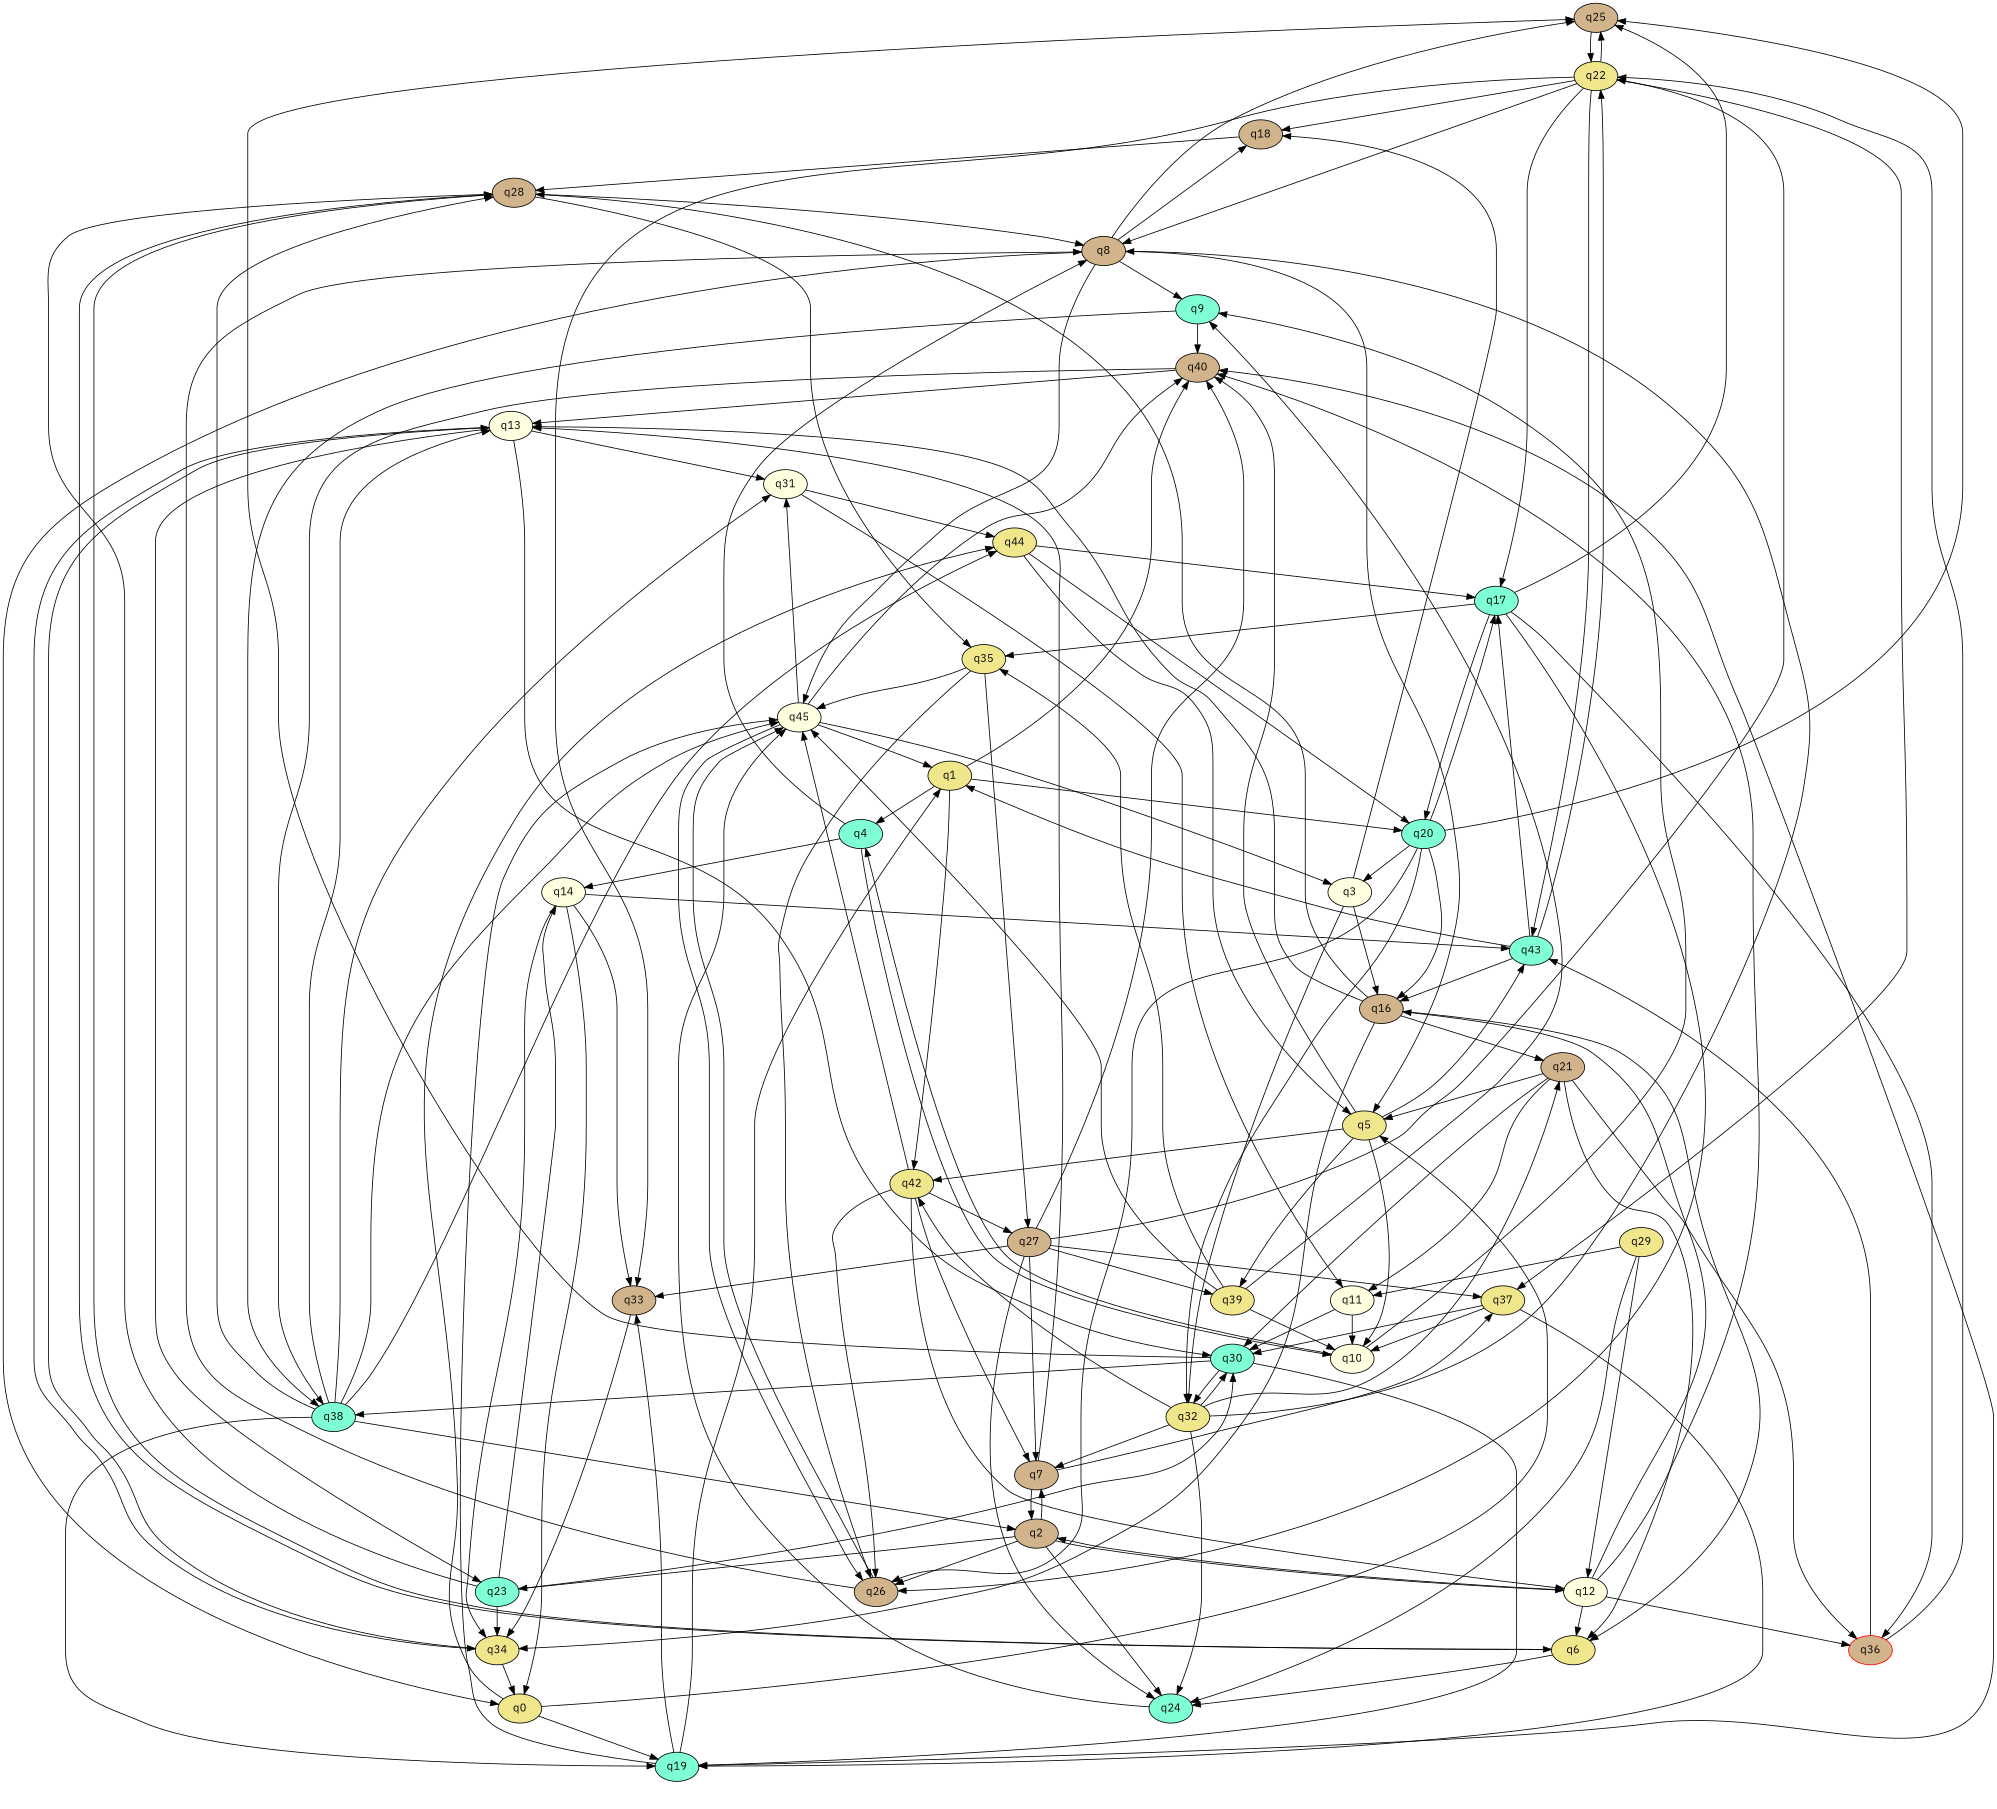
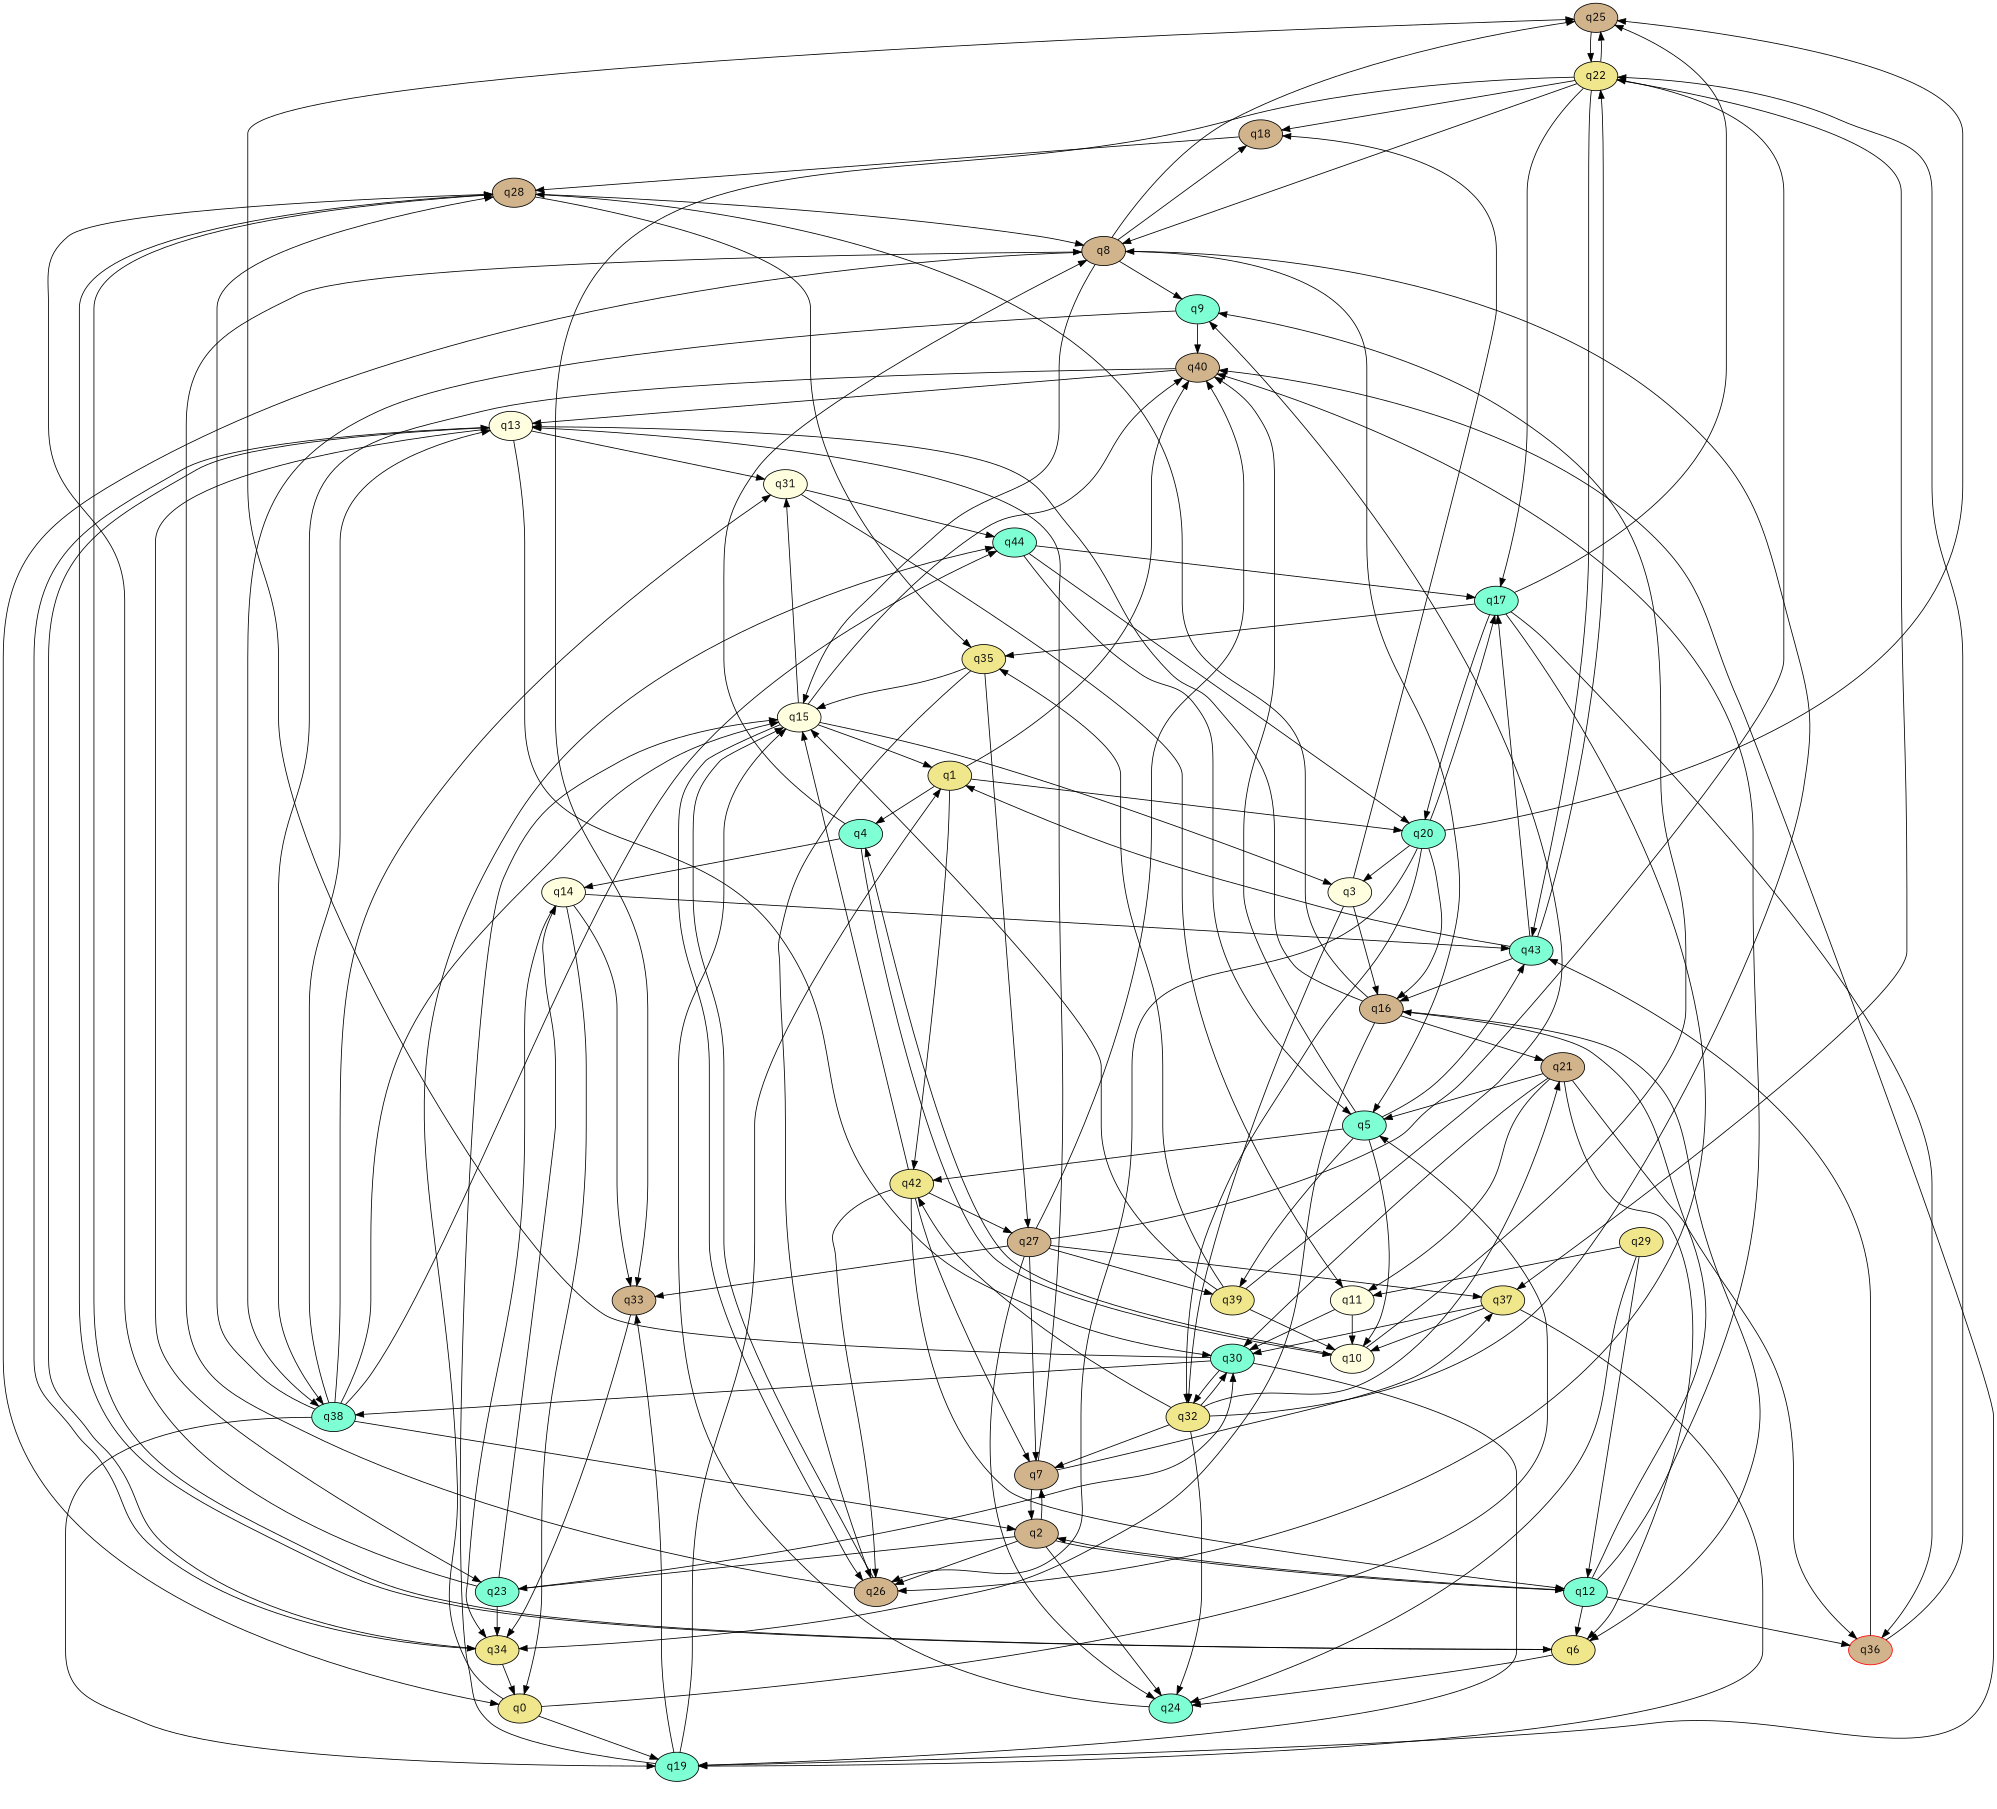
(1015, 543) -> (1015, 543)
(799, 717) -> (799, 717)
(1364, 1126) -> (1364, 1126)
(1585, 1592) -> (1585, 1592)
